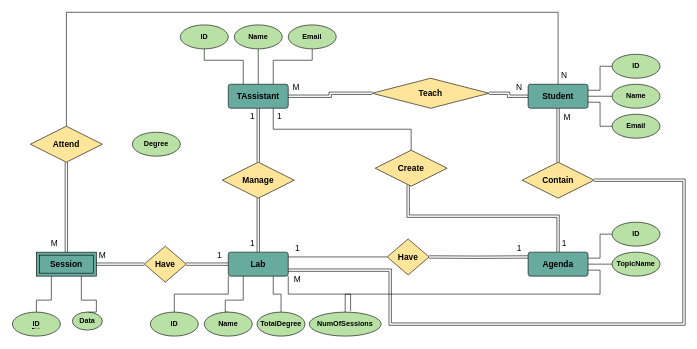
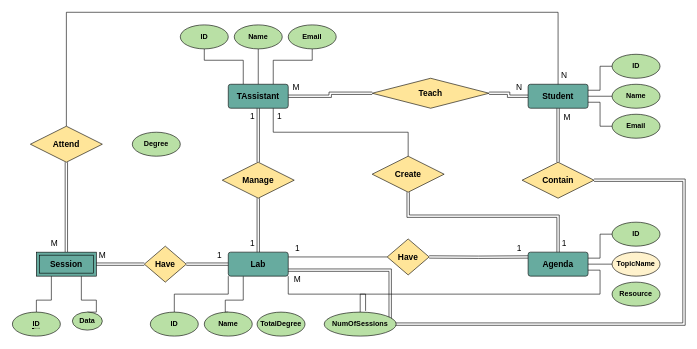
(411, 168) -> (408, 174)
(636, 264) -> (636, 264)
(277, 294) -> none
none -> (636, 294)
(345, 324) -> (360, 324)
